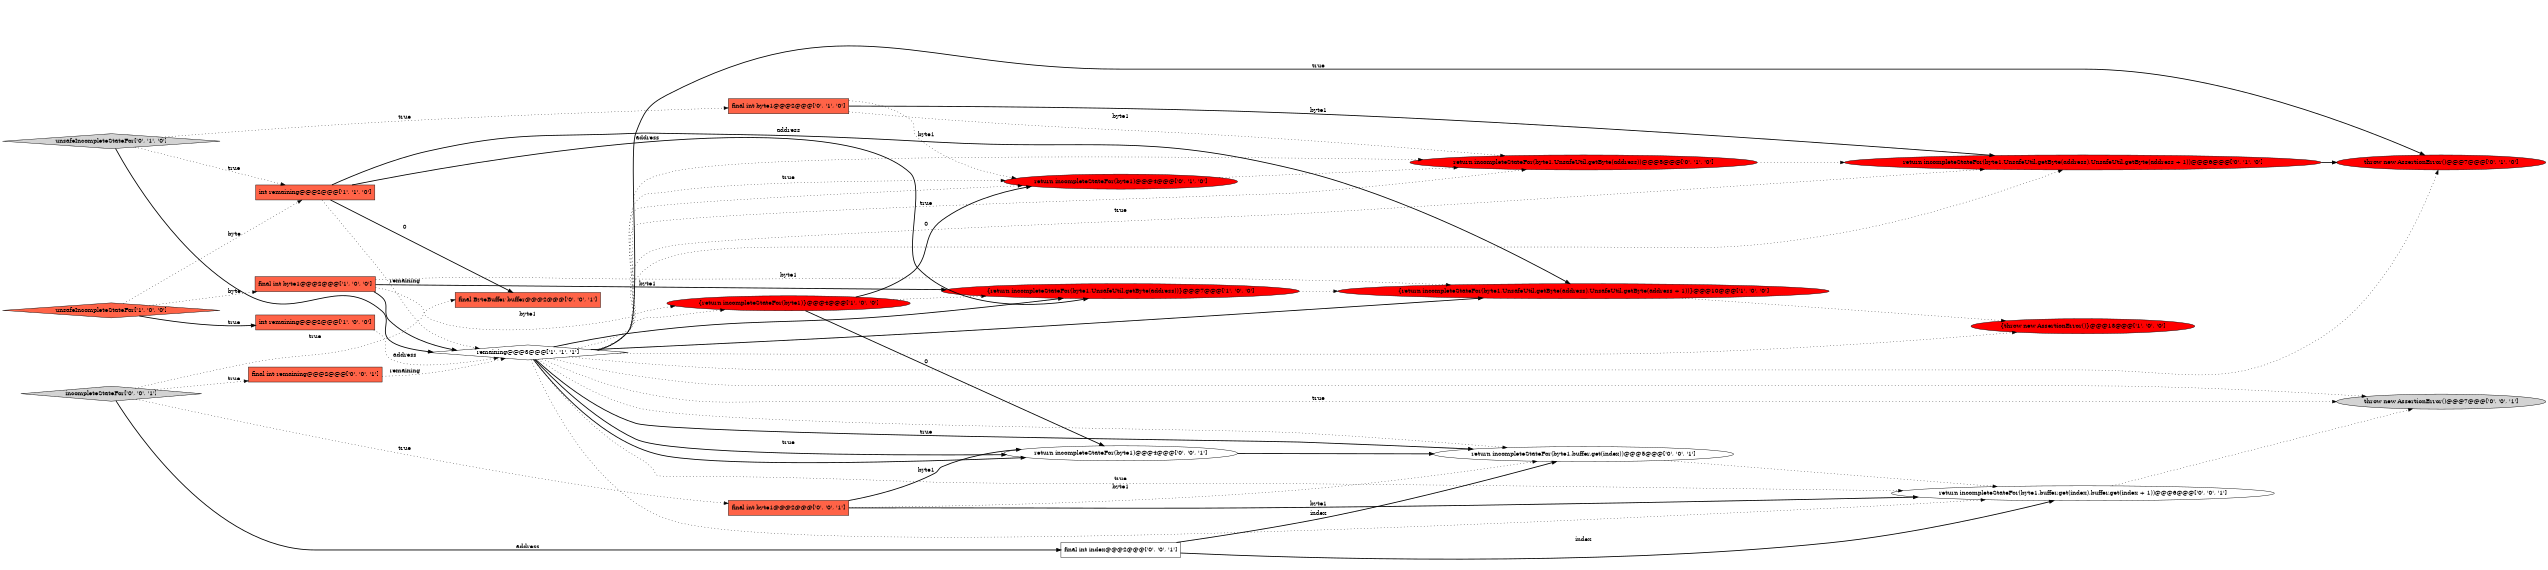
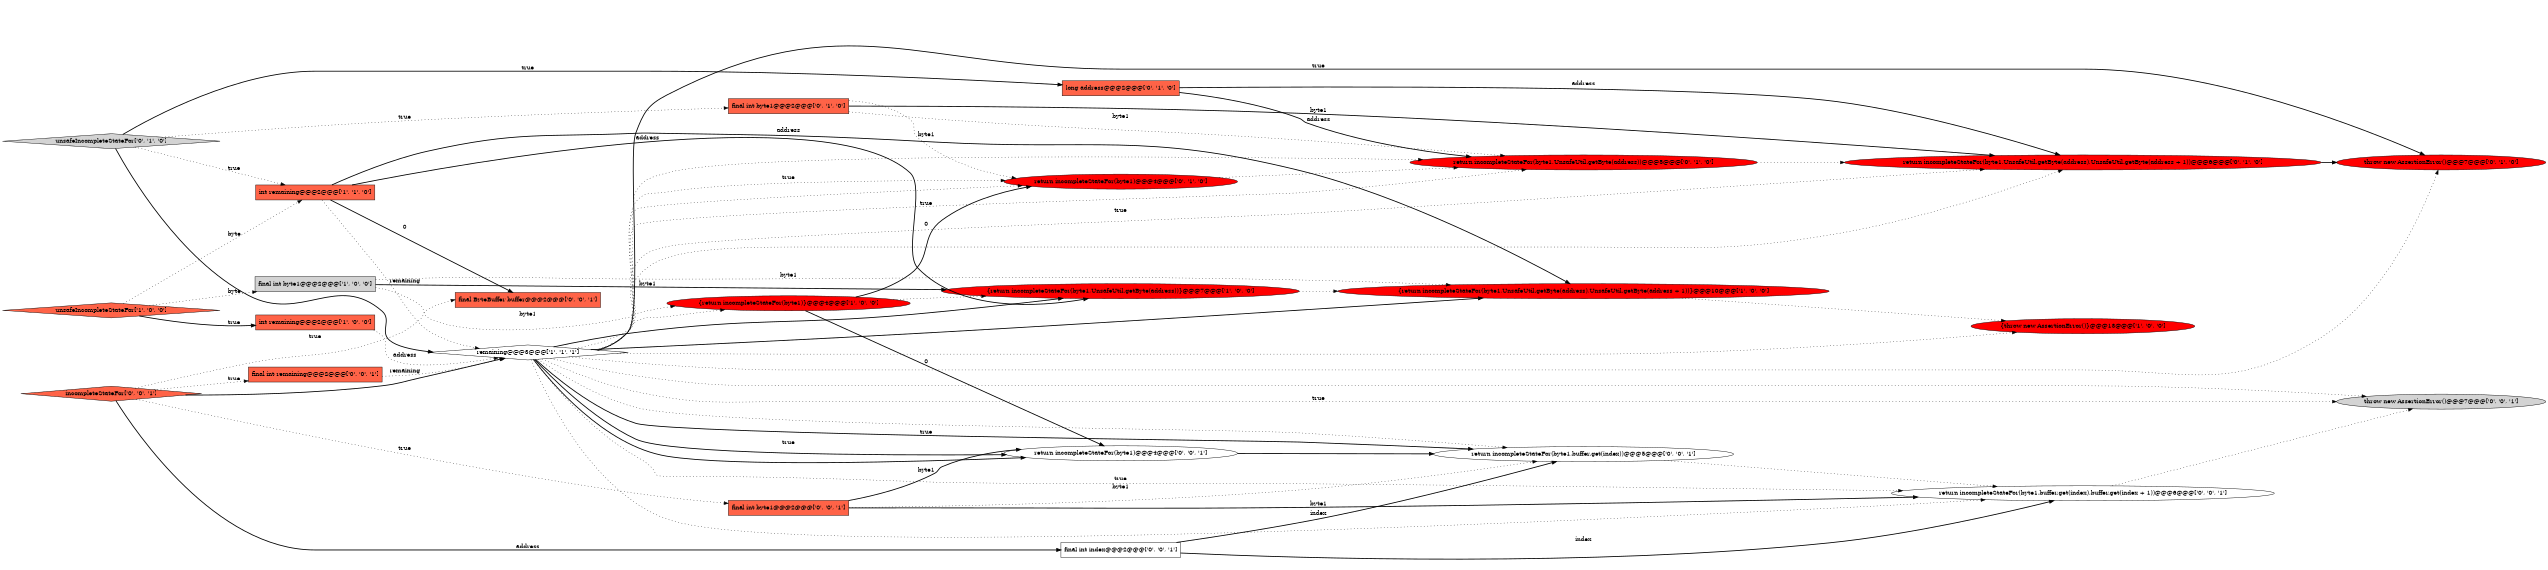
none -> (1121, 88)
(315, 284) -> (315, 284)
(401, 330) -> (344, 389)
(111, 394) -> (111, 394)
